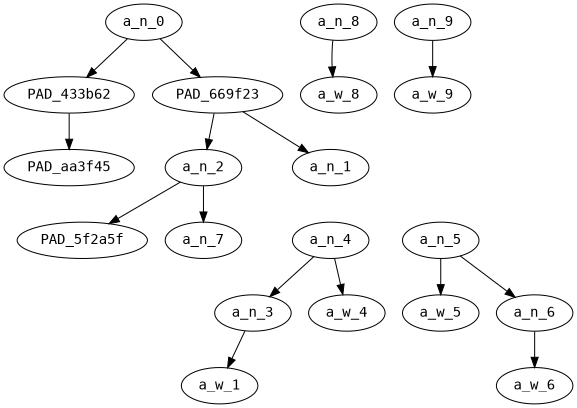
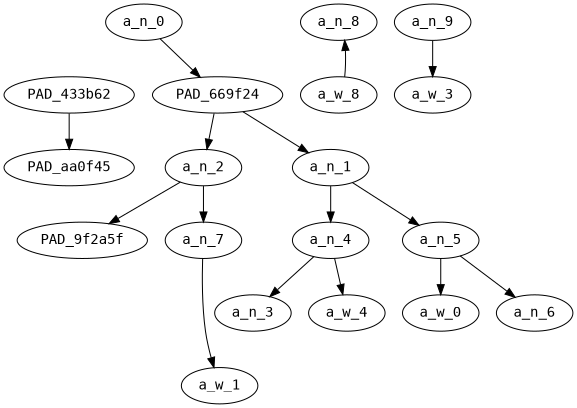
(332, 53) -> (346, 64)
(111, 55) -> none
(218, 95) -> (218, 95)
(433, 95) -> (433, 95)
(69, 168) -> (69, 168)
none -> (331, 199)
none -> (381, 201)
(82, 240) -> (82, 240)
(441, 313) -> (441, 313)
(238, 345) -> (203, 309)
(535, 386) -> none
